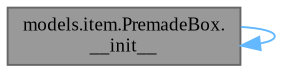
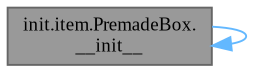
(124, 36) -> (110, 36)
